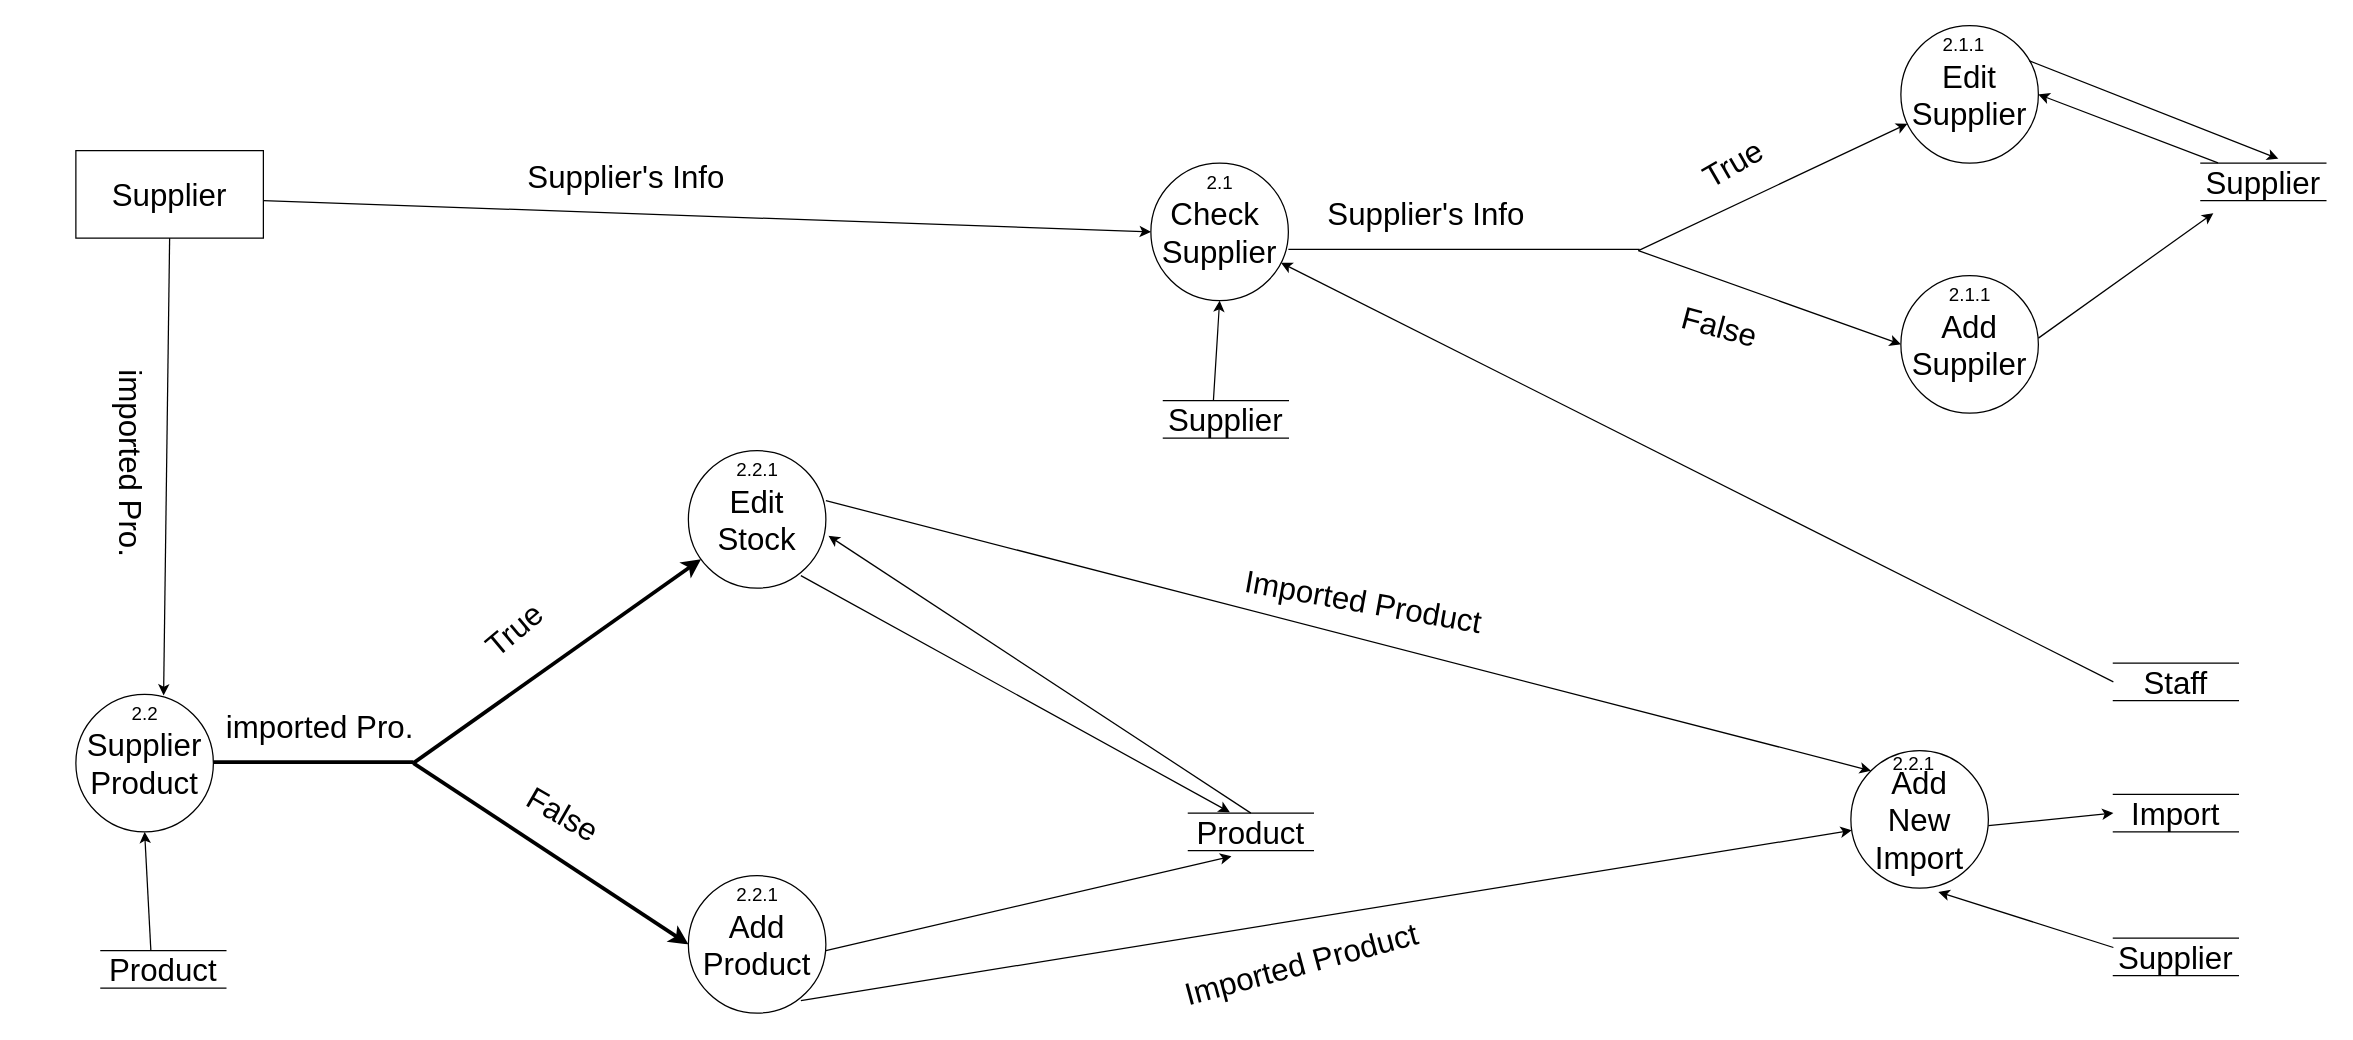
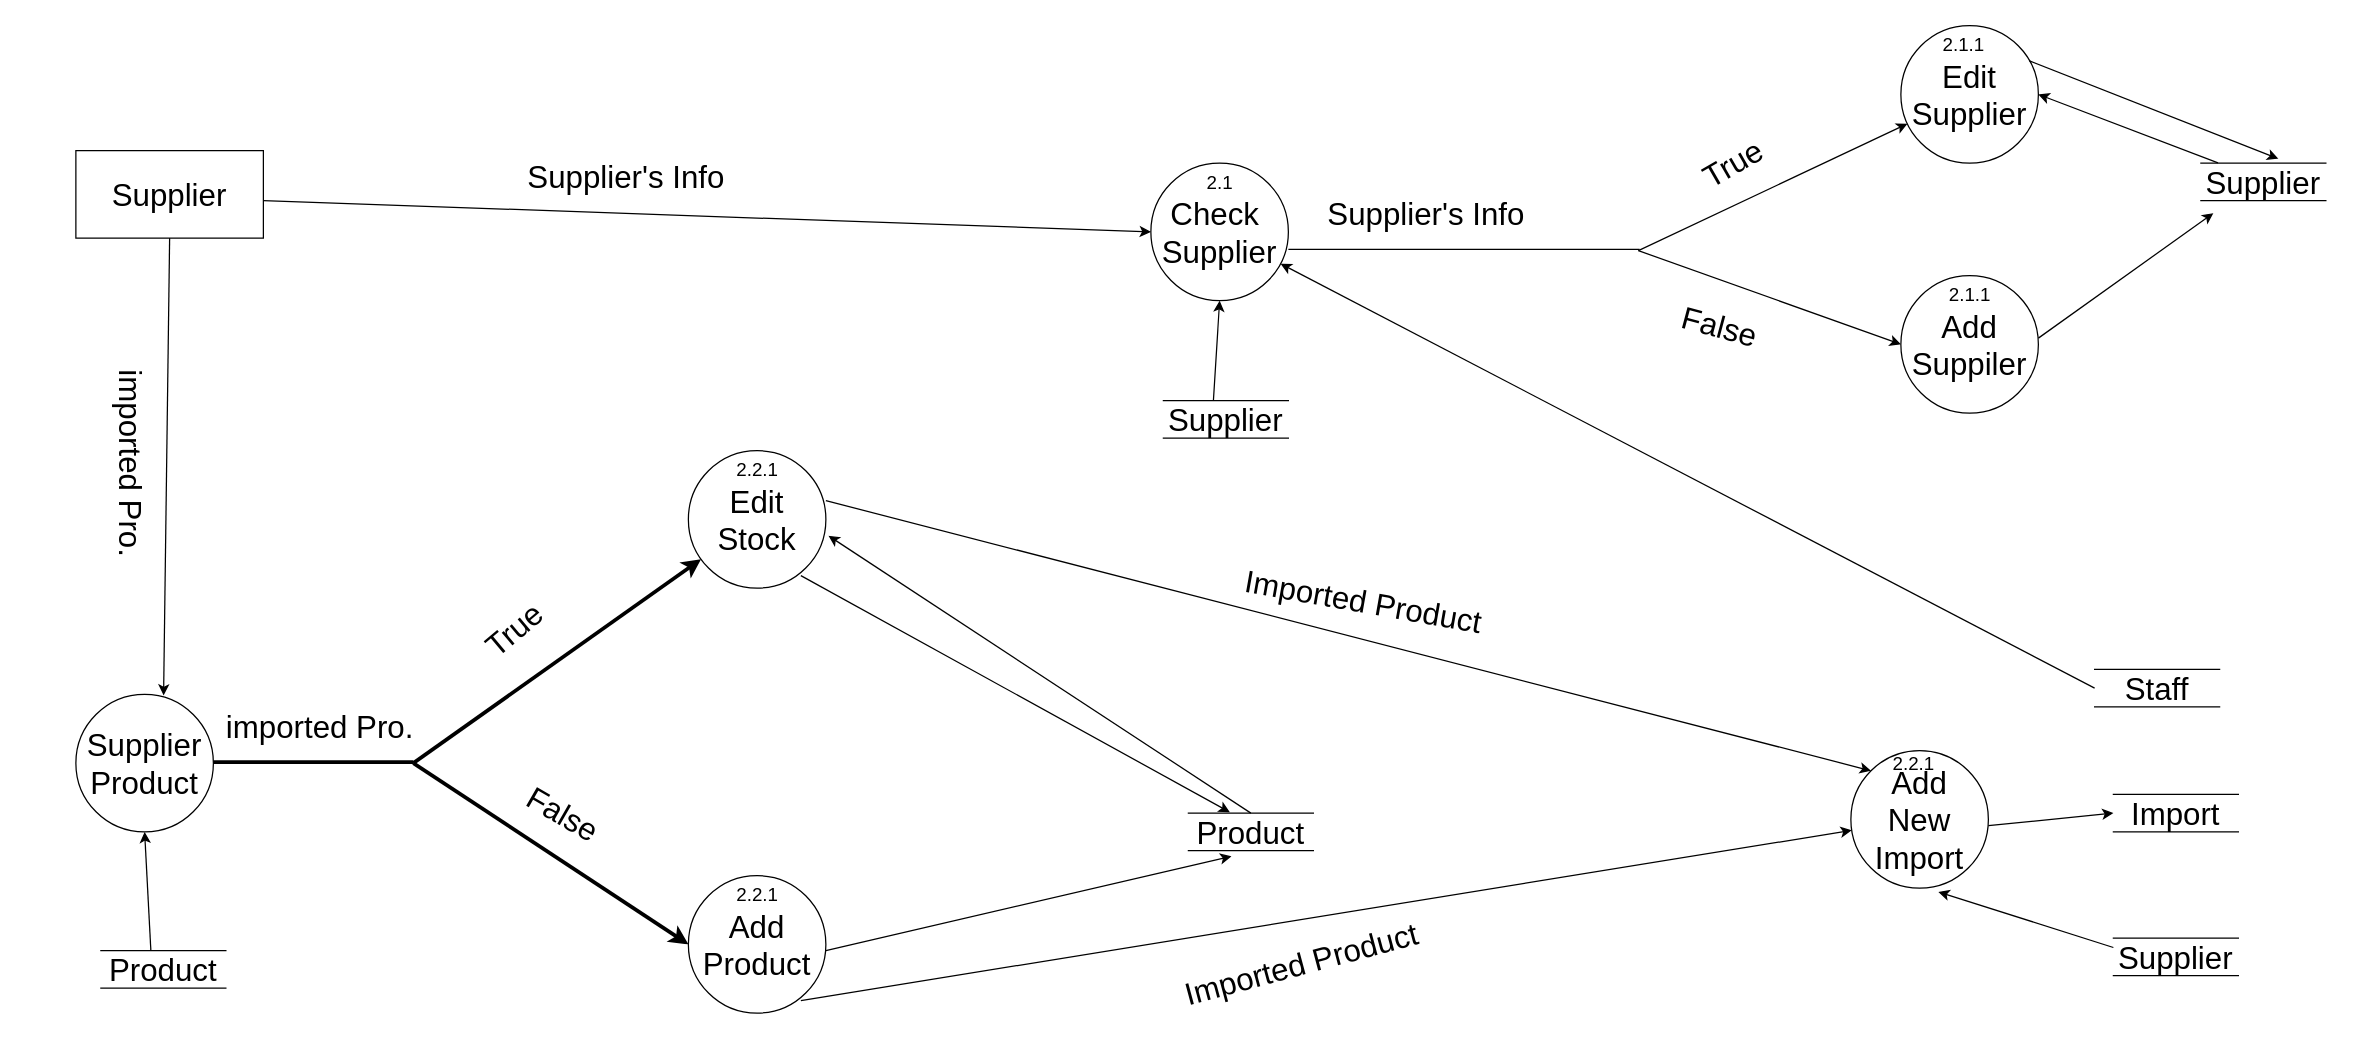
(2176, 682) -> (2157, 688)
(144, 713) -> none
